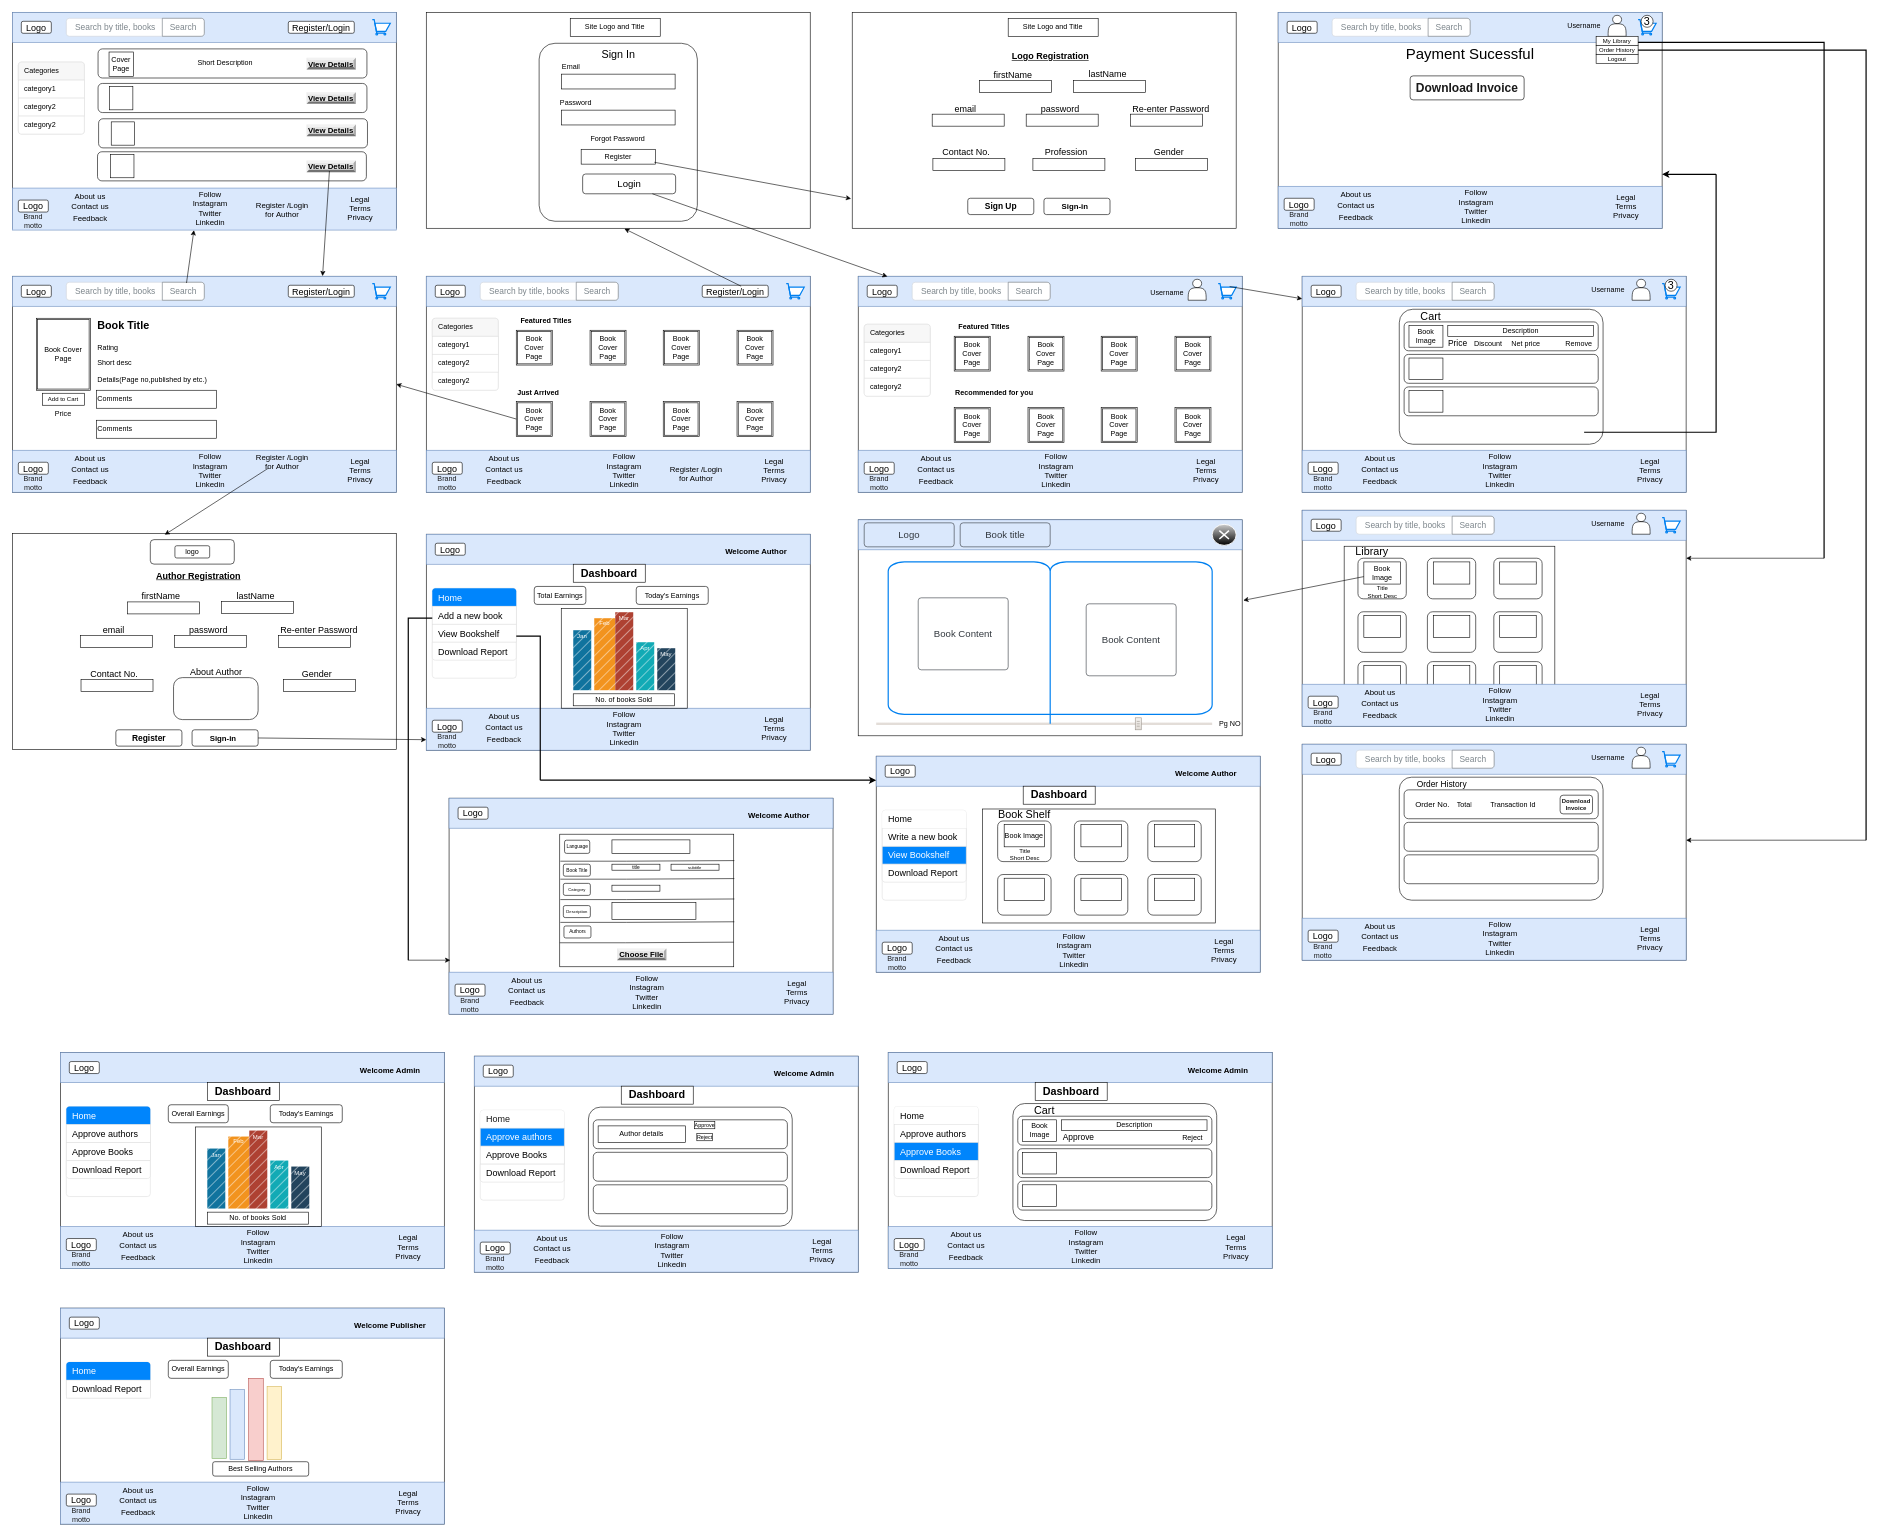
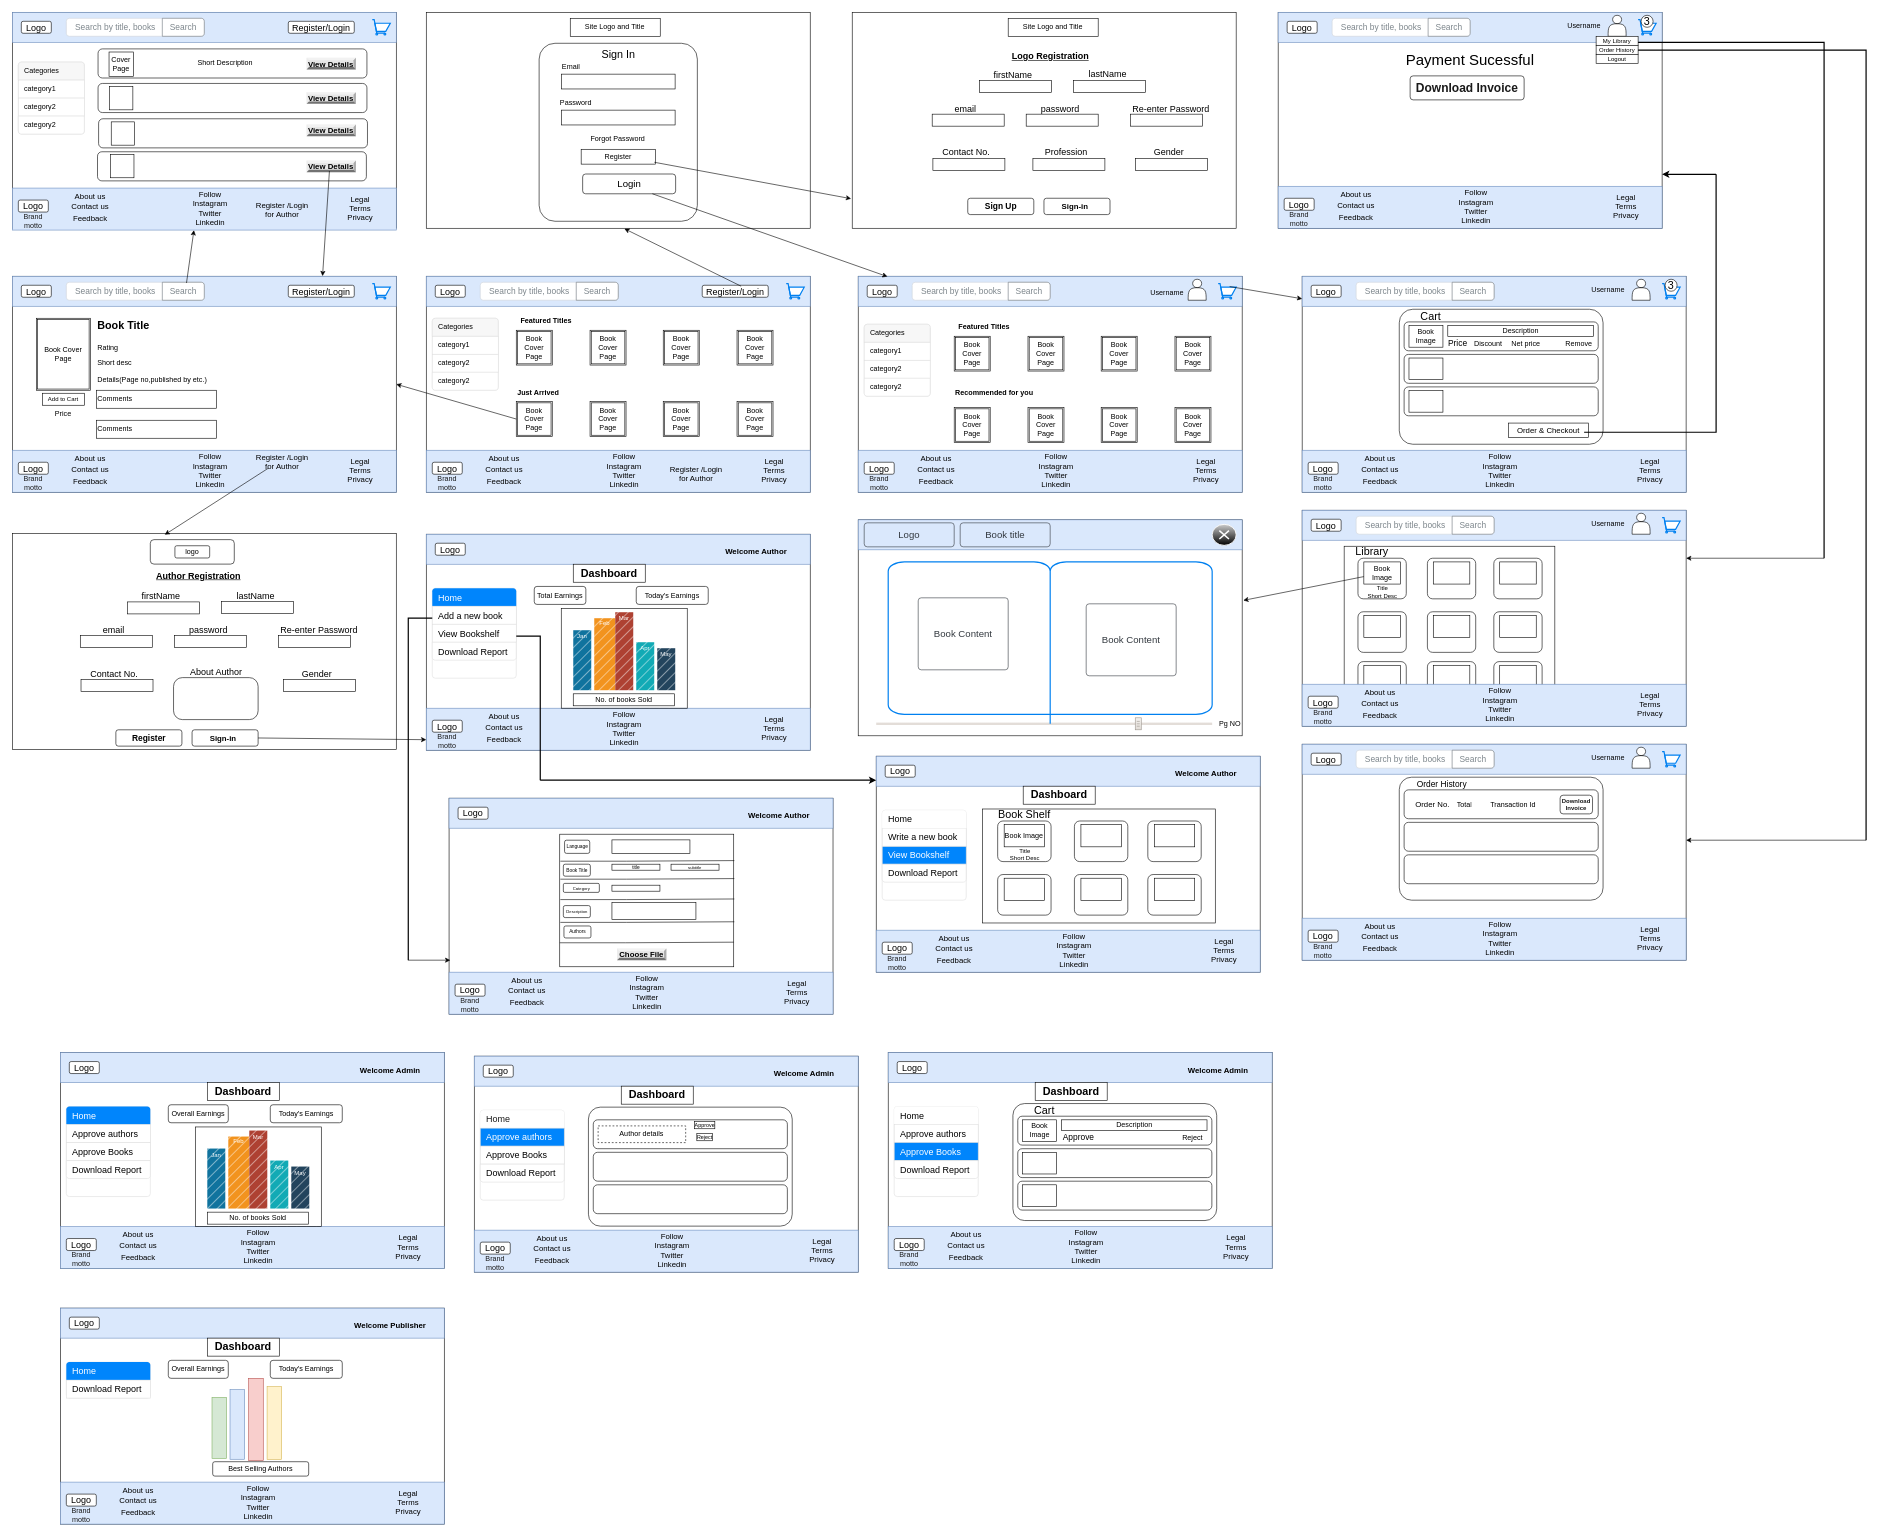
(1470, 54) -> (1470, 60)
none -> (1549, 430)
(577, 890) -> (581, 888)
(642, 1134) -> (642, 1134)
